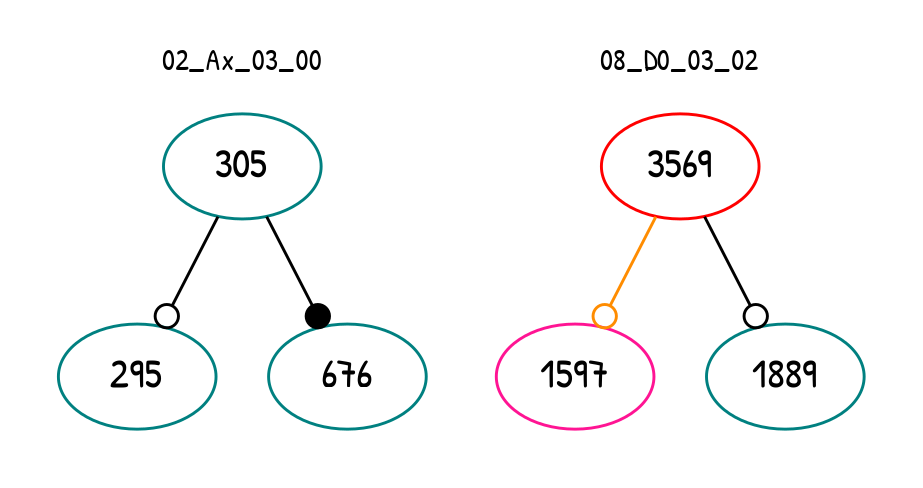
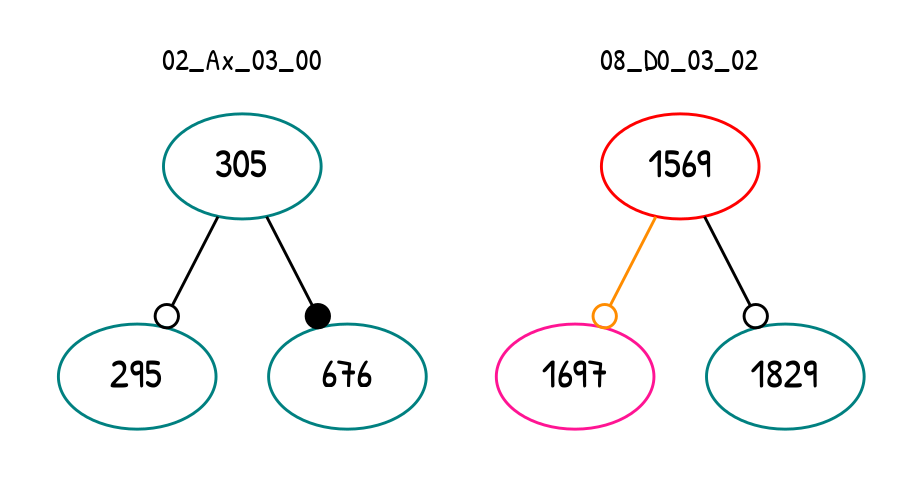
(680, 166) -> (680, 166)
(575, 377) -> (575, 377)
(785, 377) -> (785, 377)
